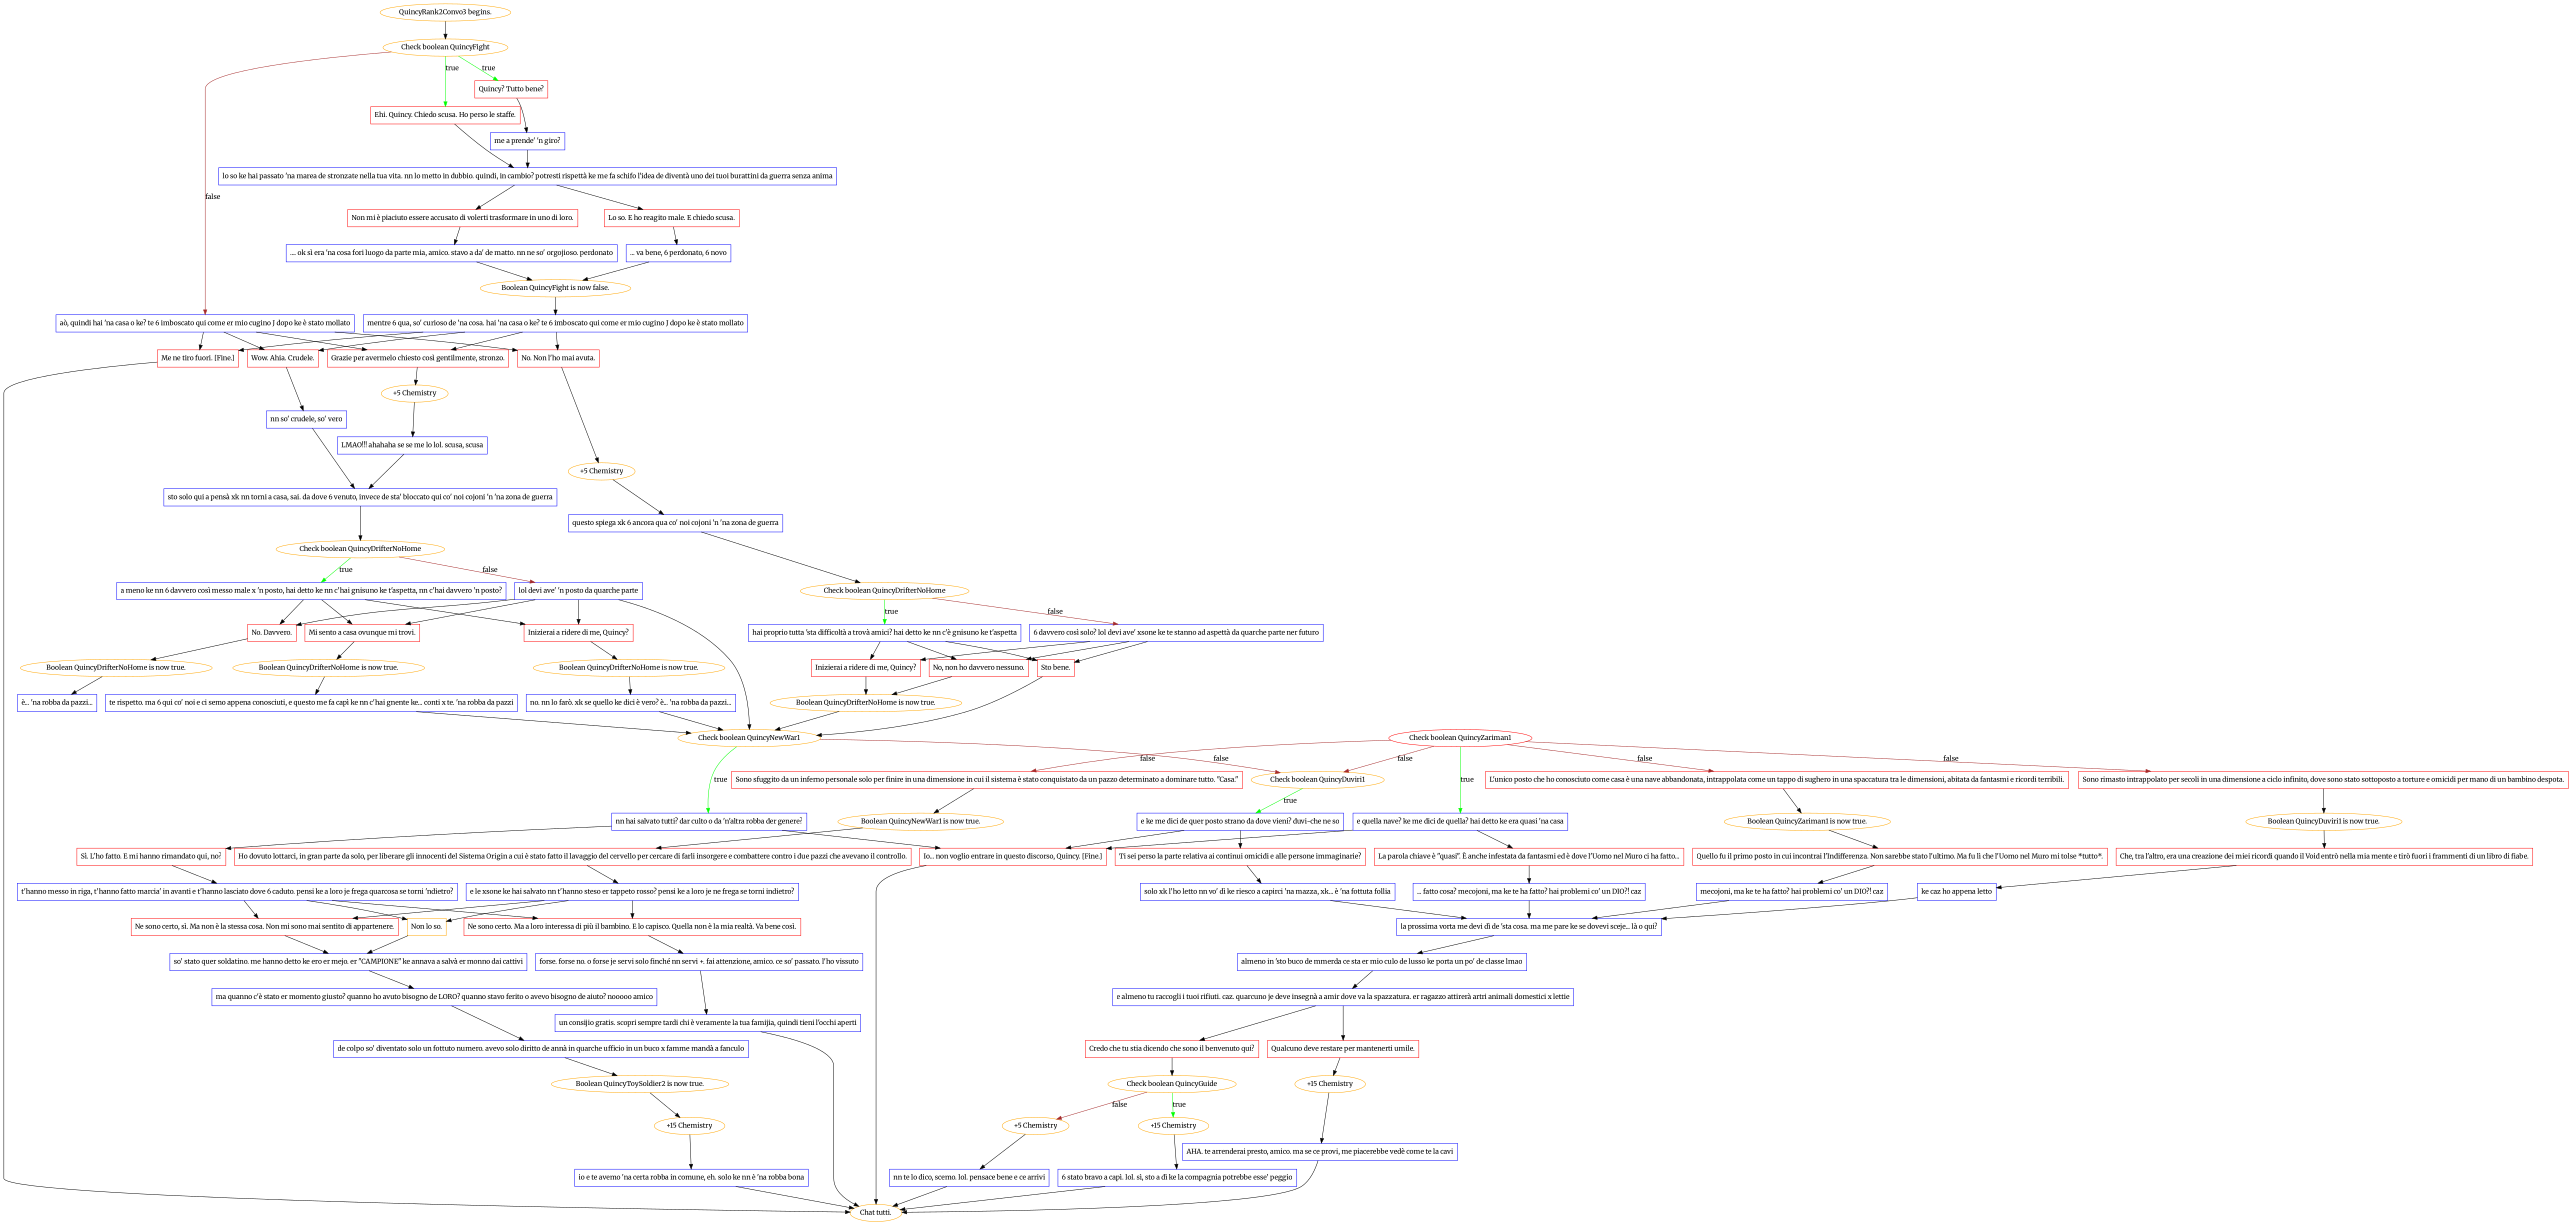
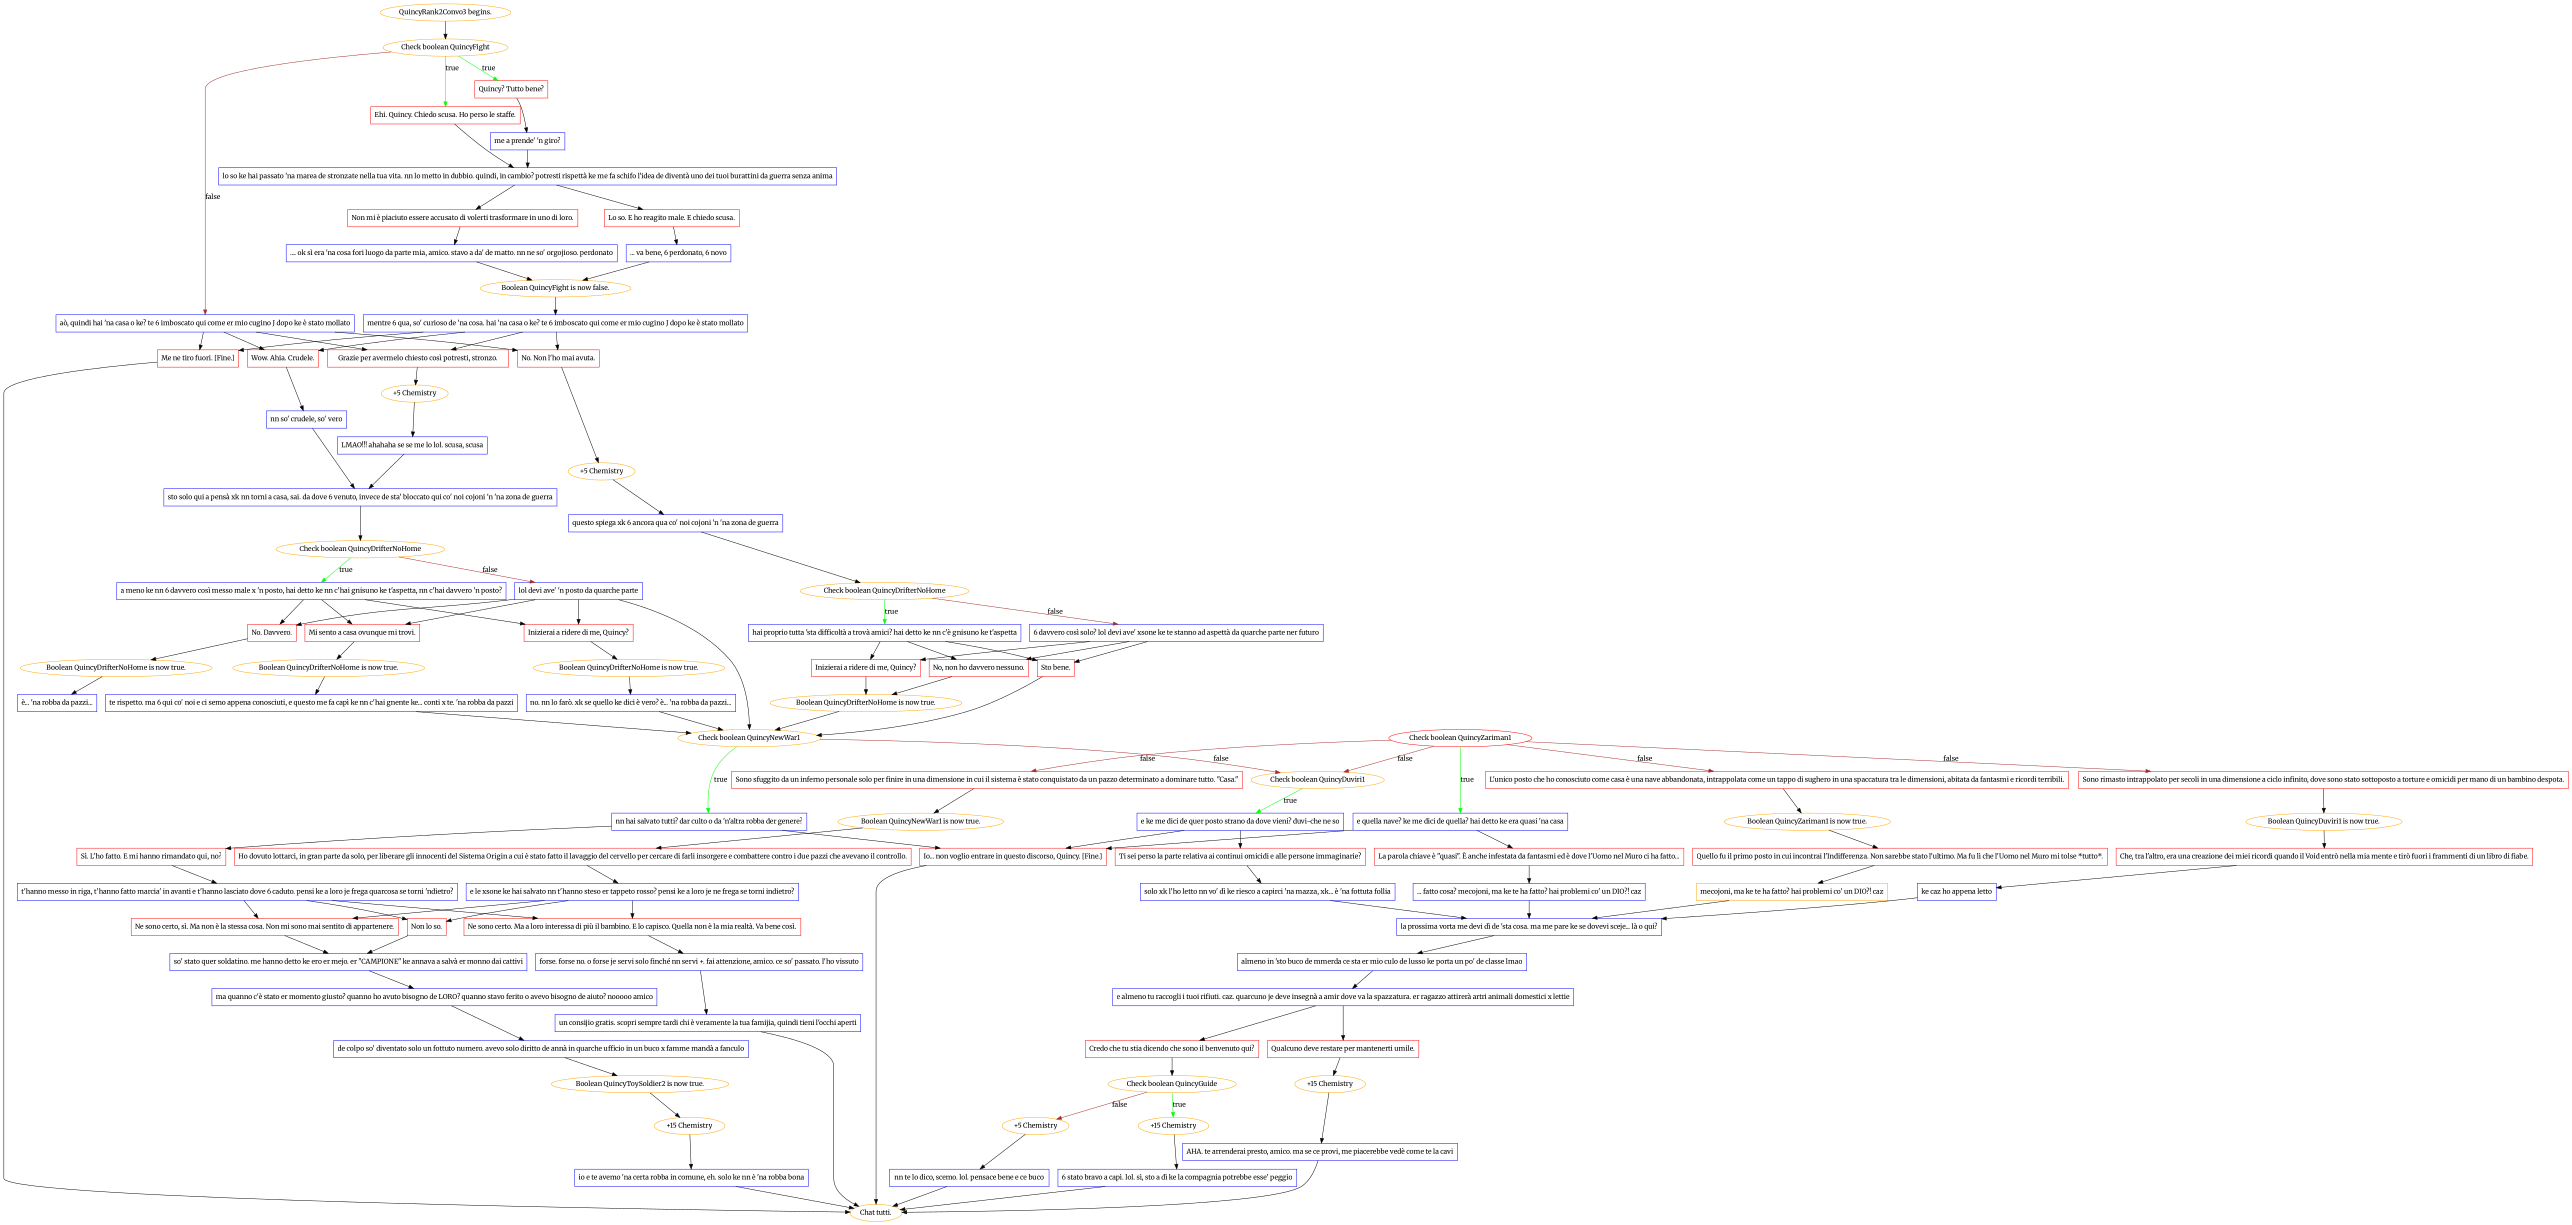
(418, 358) -> (418, 358)
(1792, 892) -> (1792, 892)
(427, 927) -> (427, 927)
(969, 1178) -> (969, 1178)
